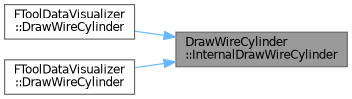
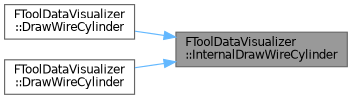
(262, 49) -> (262, 49)
